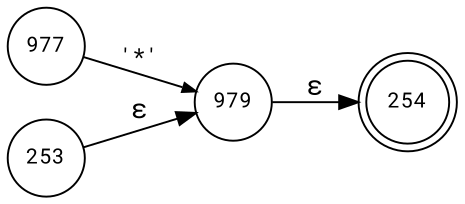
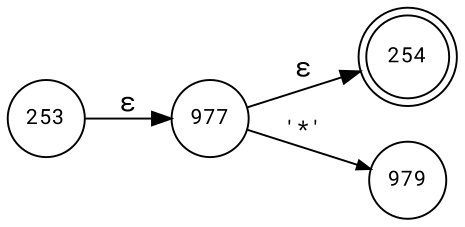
(306, 102) -> (295, 92)
(130, 133) -> (119, 119)
